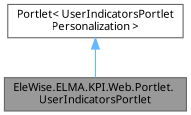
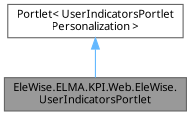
(95, 94) -> (95, 94)
